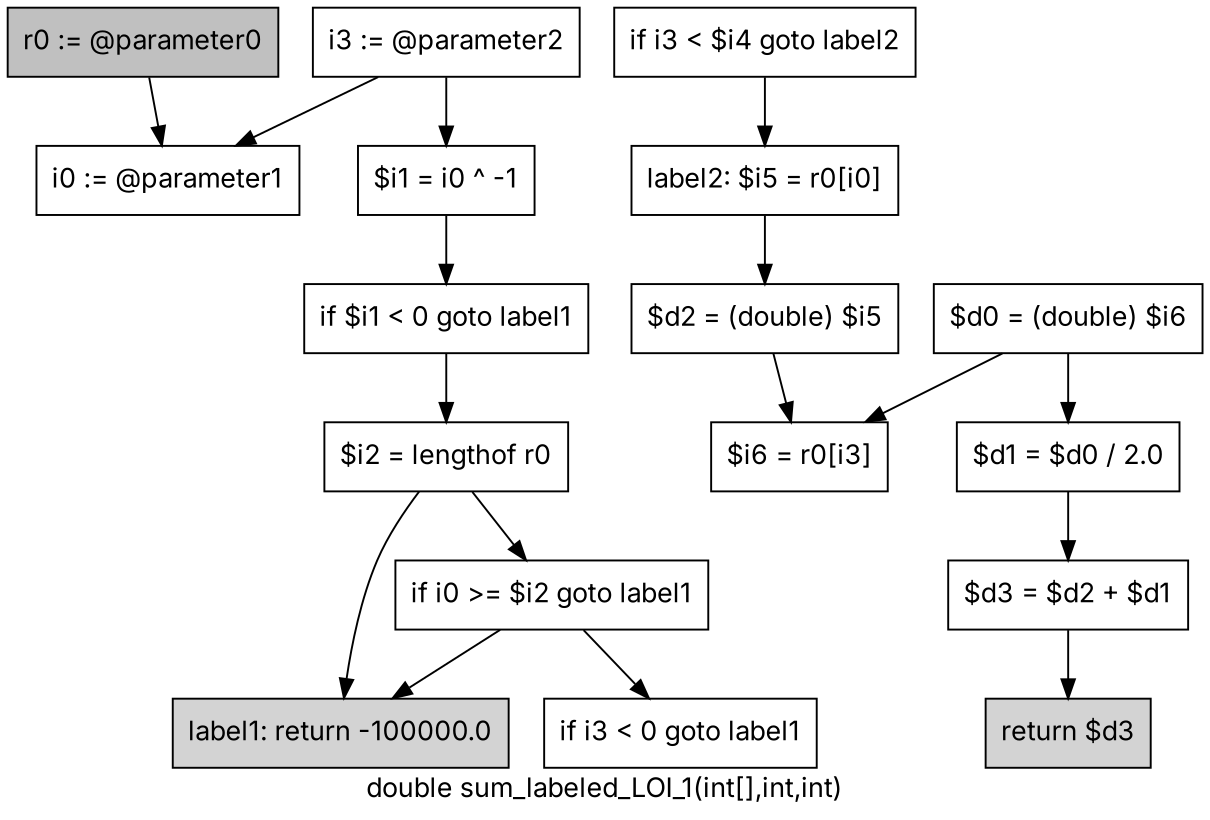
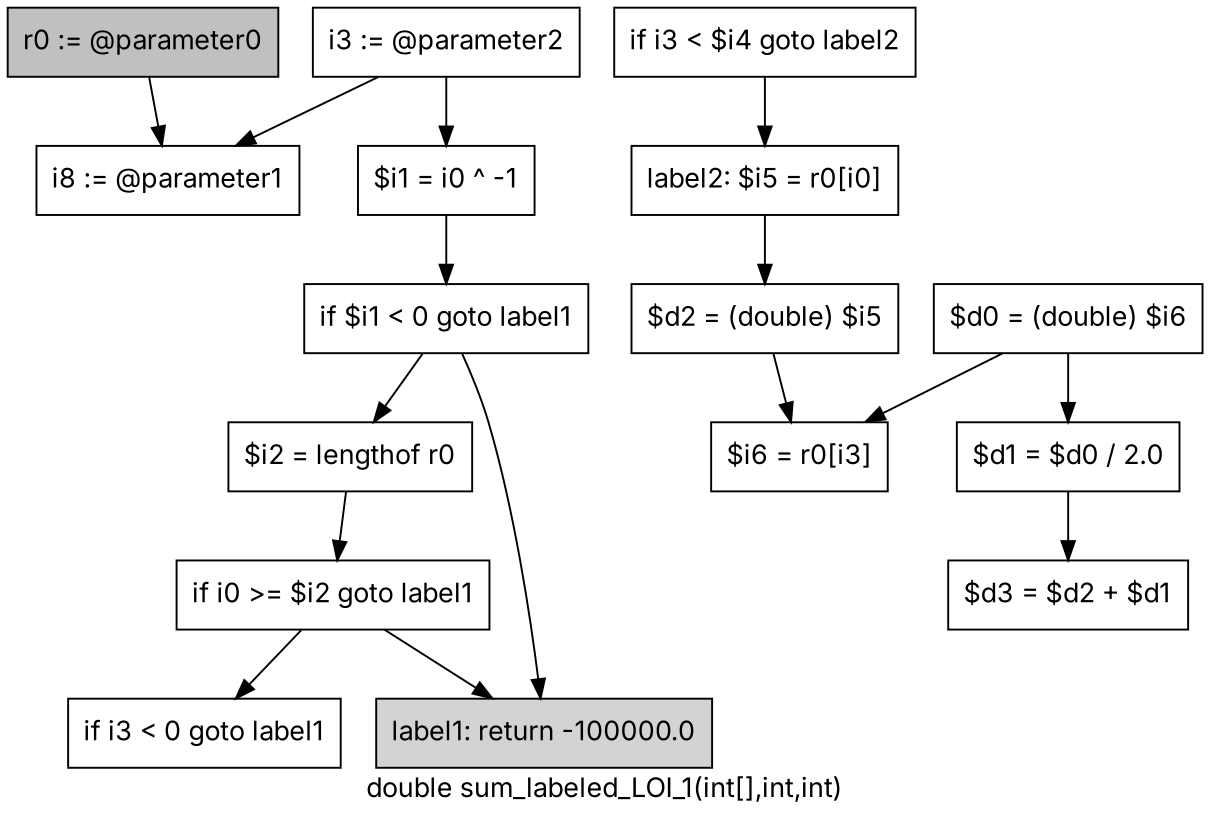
(168, 180) -> (168, 180)
(370, 580) -> (511, 514)
(1068, 733) -> none
